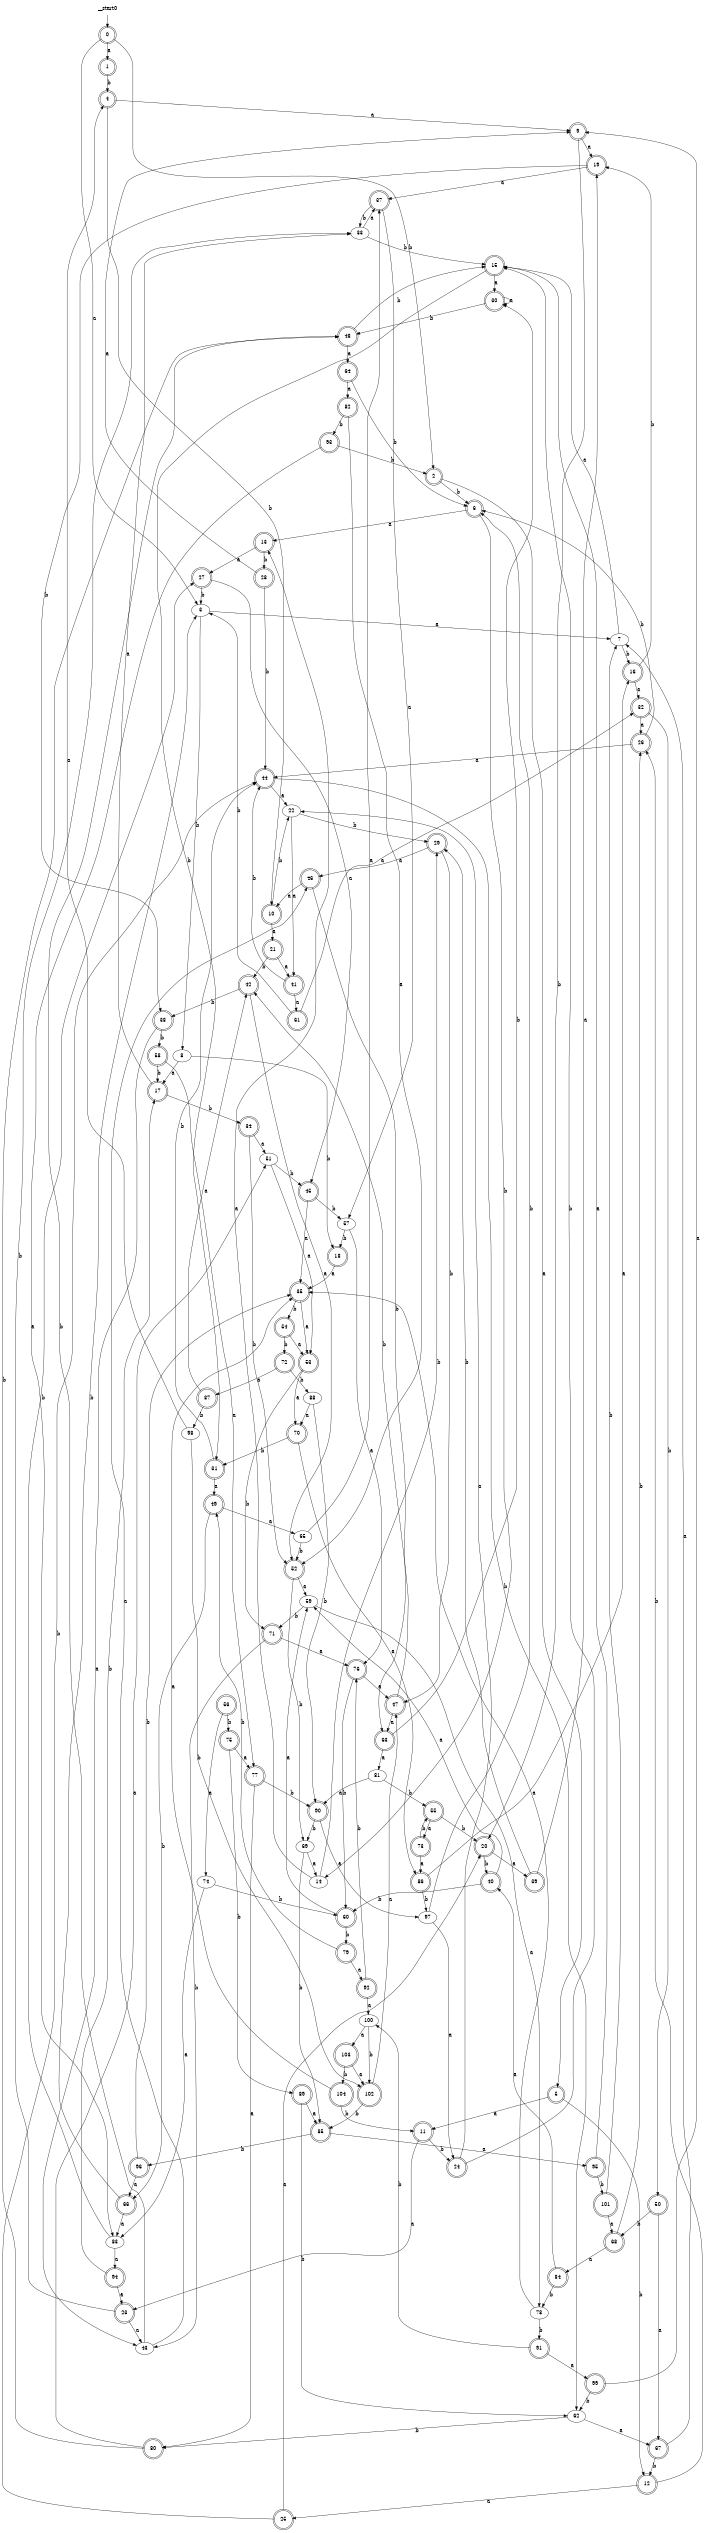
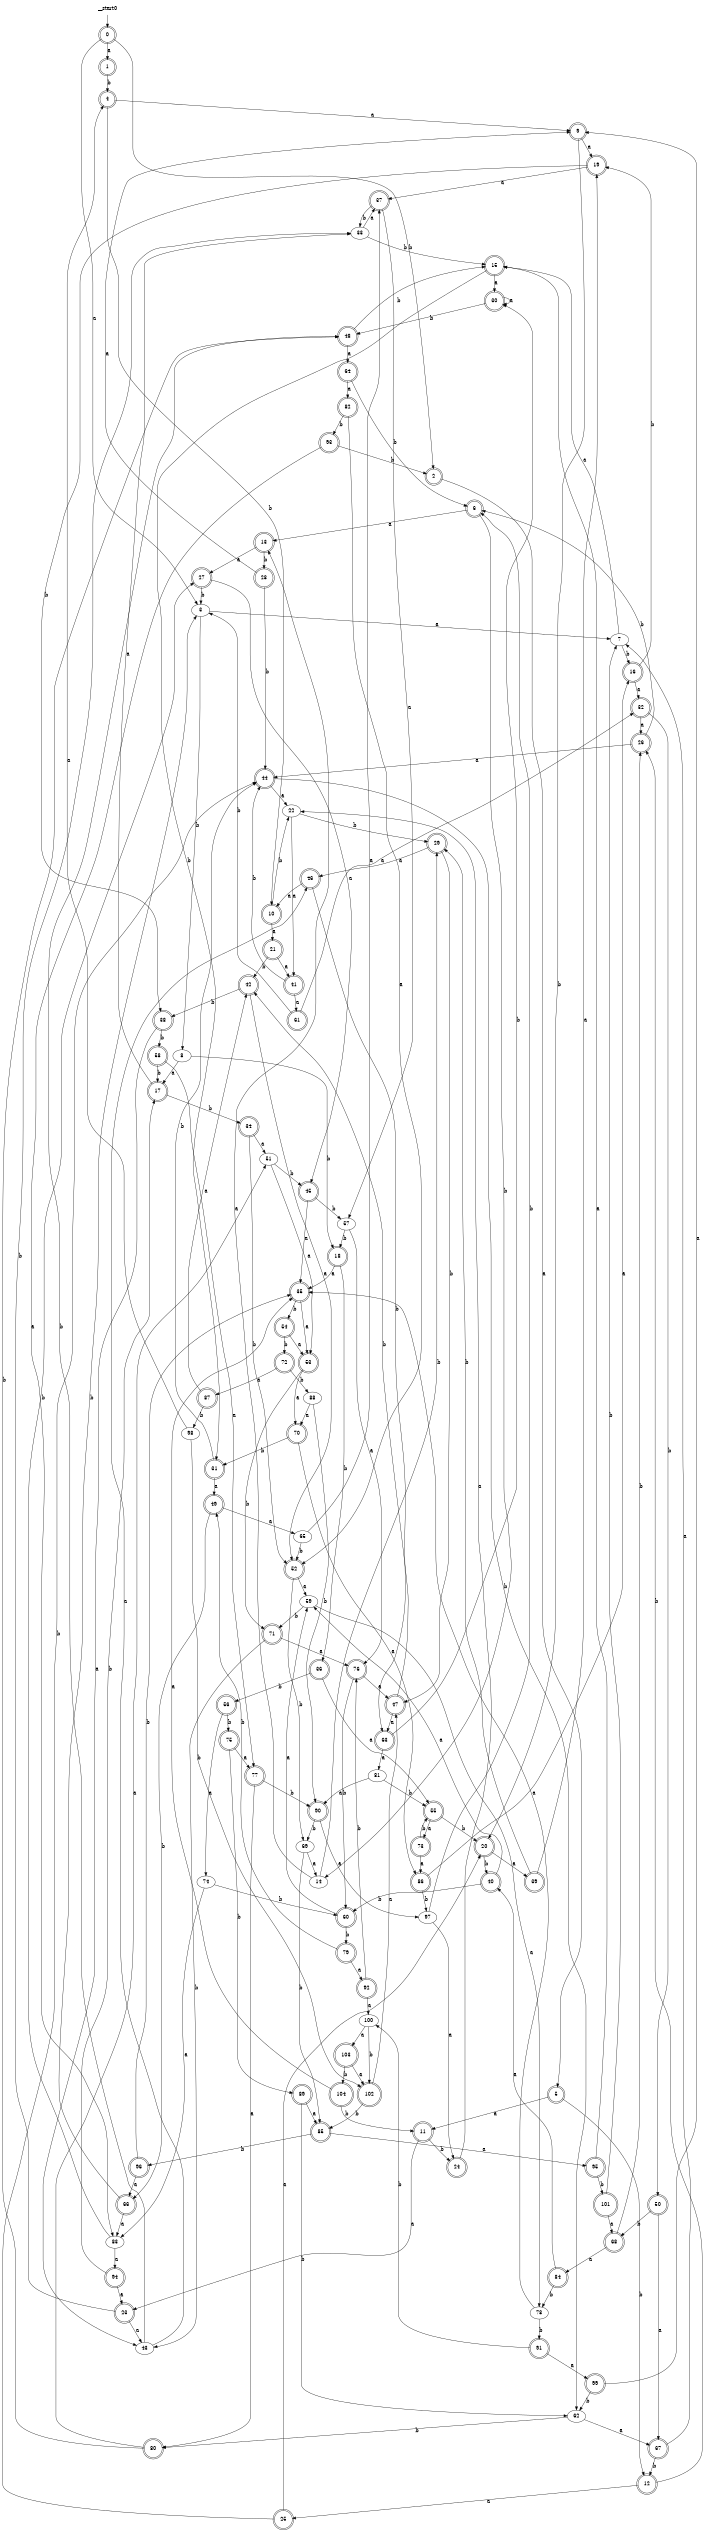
(453, 491) -> none
(569, 1239) -> none
none -> (319, 1670)
